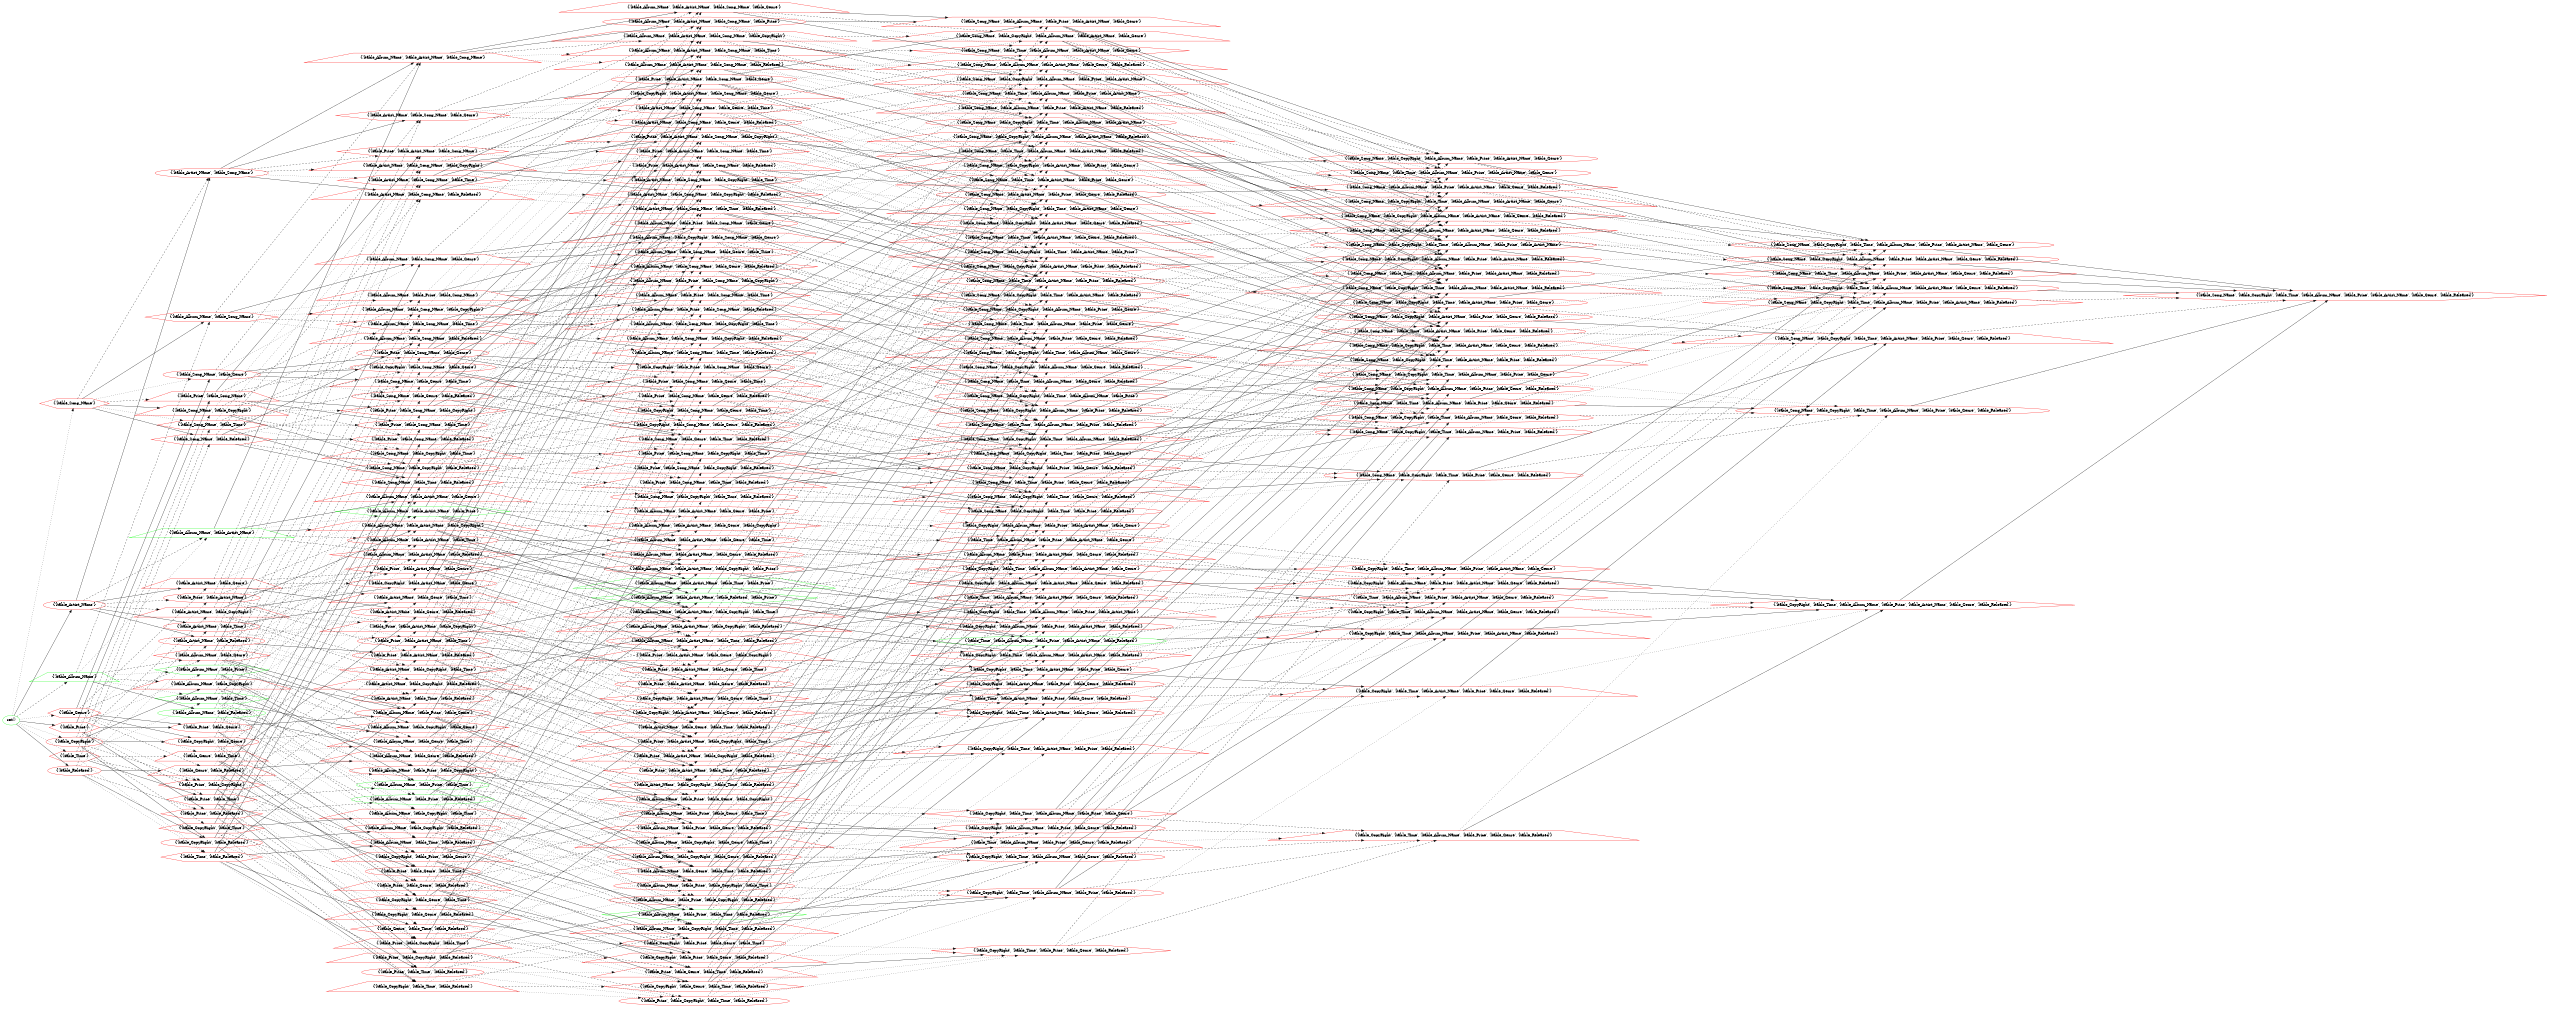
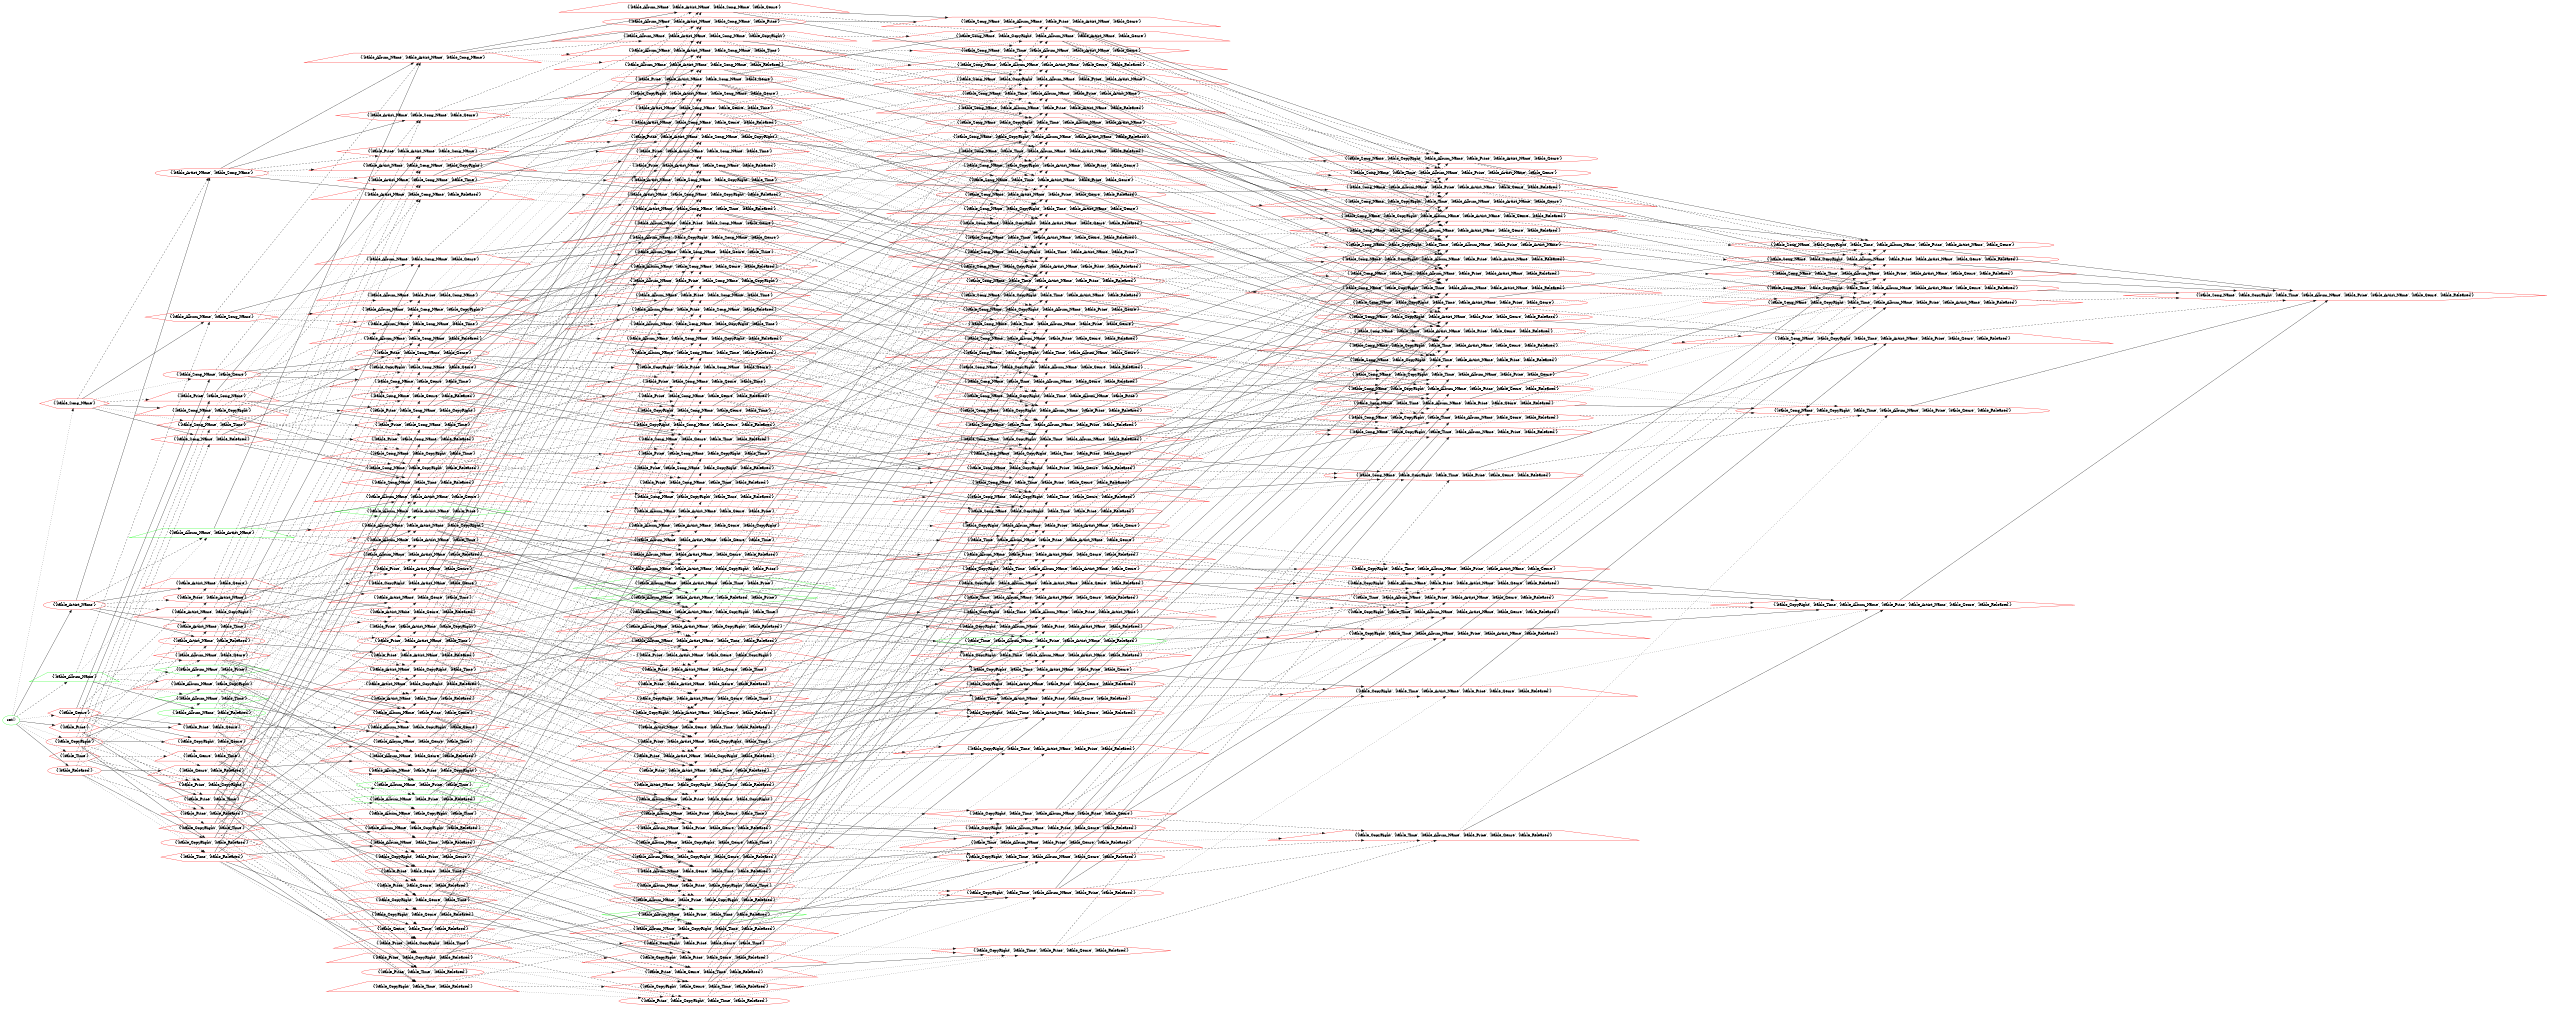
(309, 721) -> (293, 727)
none -> (321, 746)
none -> (316, 900)
